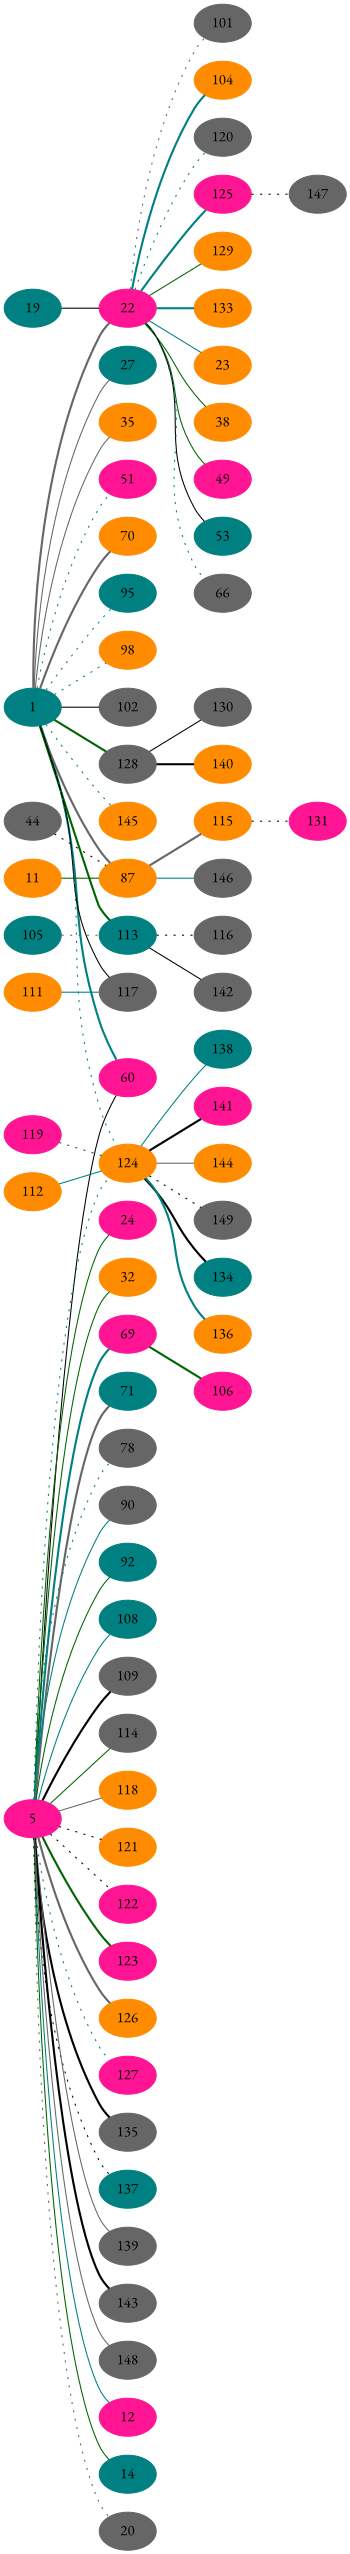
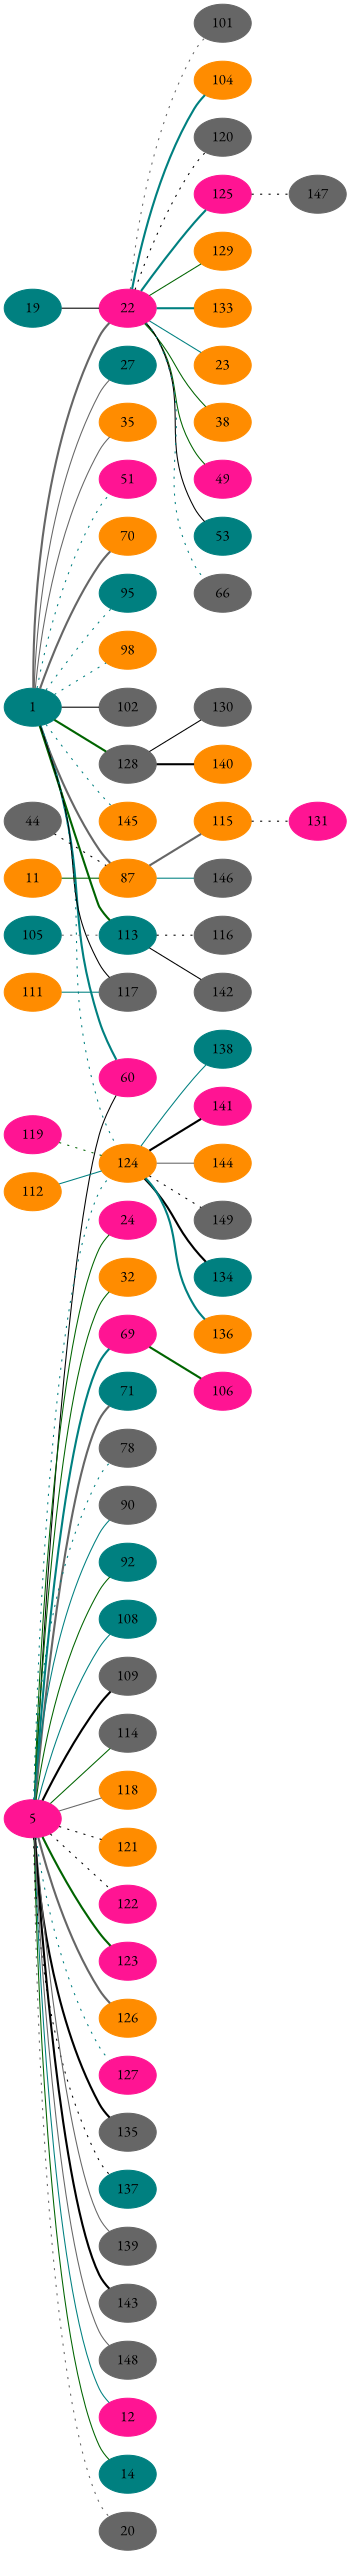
(165, 218) -> (165, 218)
